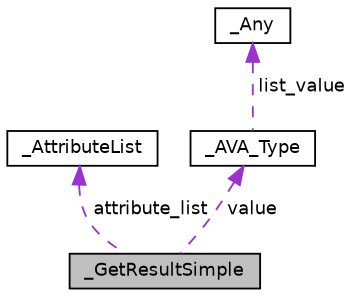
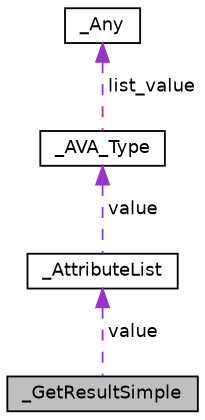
(148, 210) -> (131, 332)
(209, 219) -> (103, 219)
